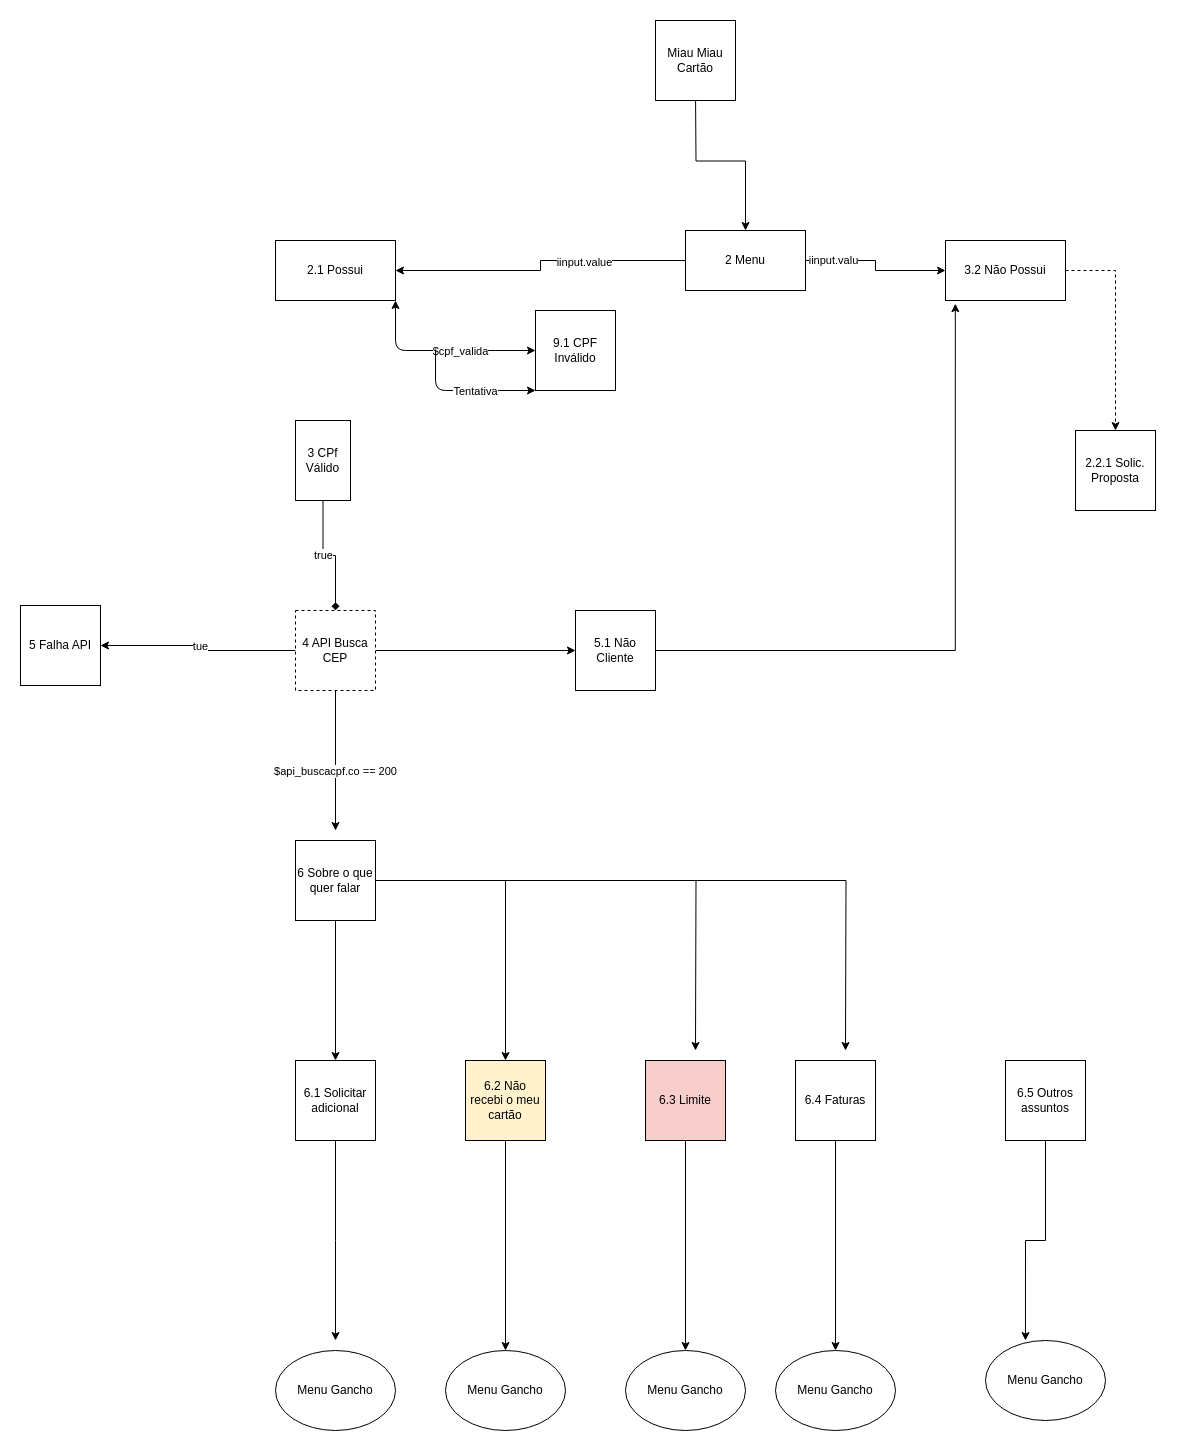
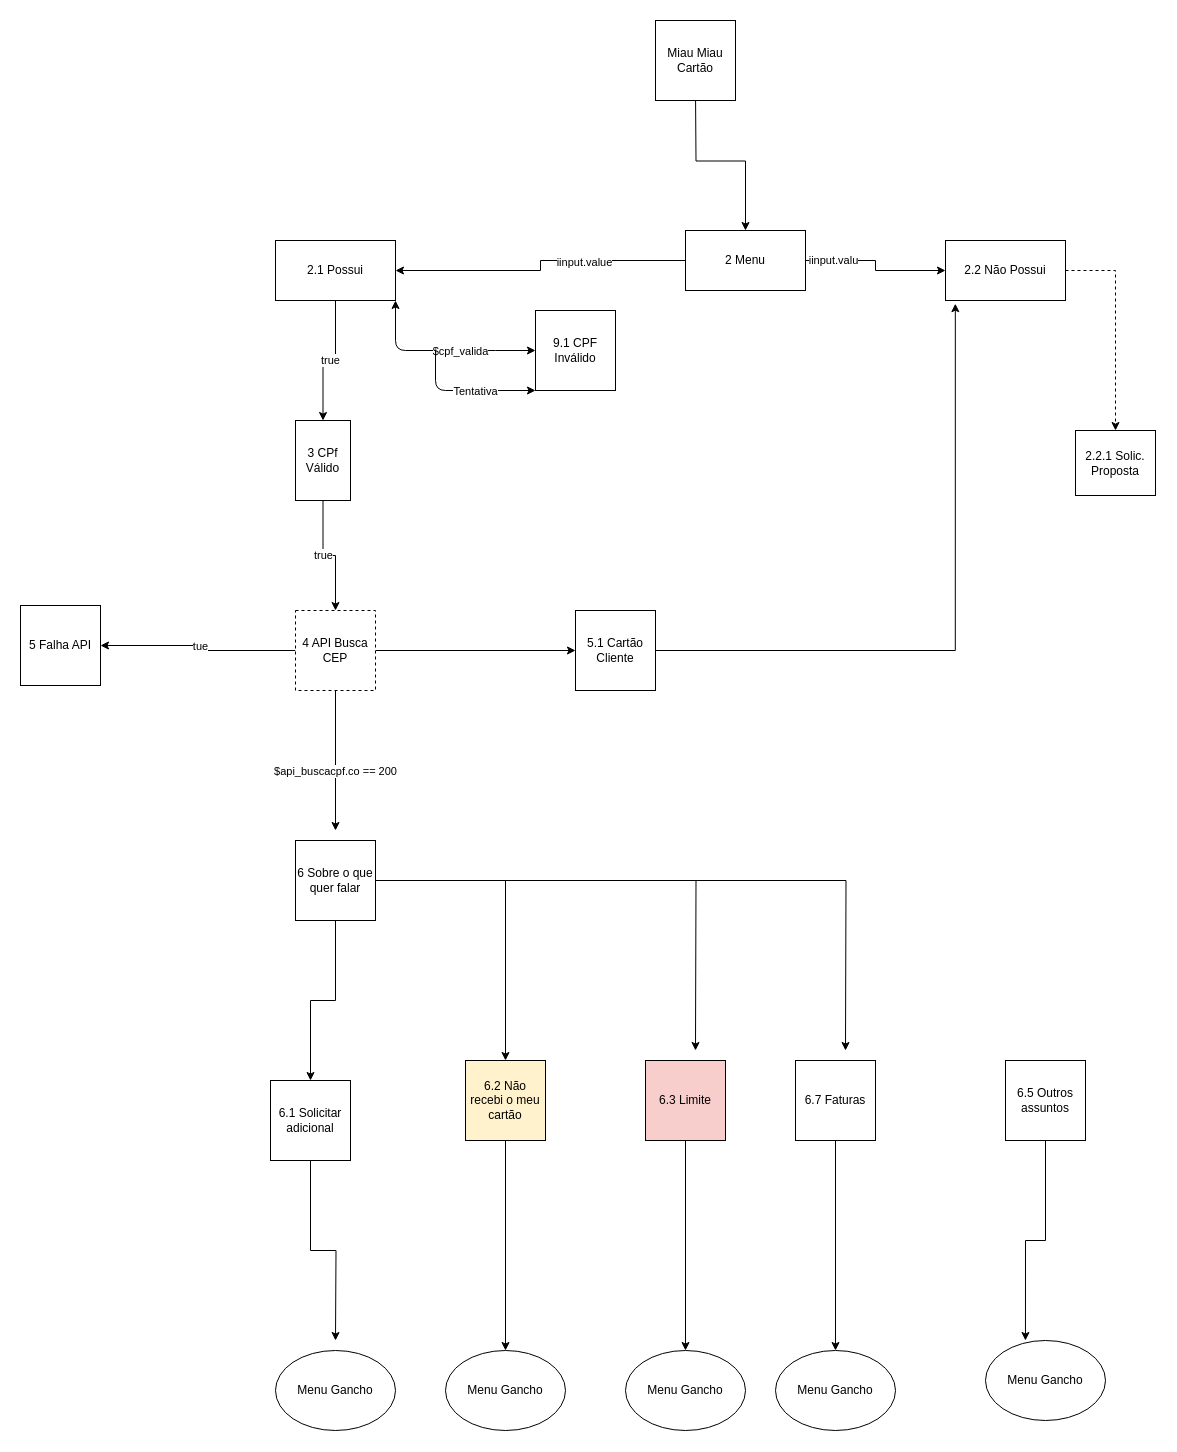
(1006, 271) -> (1006, 271)
none -> (333, 361)
(1116, 471) -> (1116, 463)
(336, 601) -> (336, 602)
(616, 651) -> (616, 651)
(336, 1101) -> (311, 1121)
(836, 1101) -> (836, 1101)
